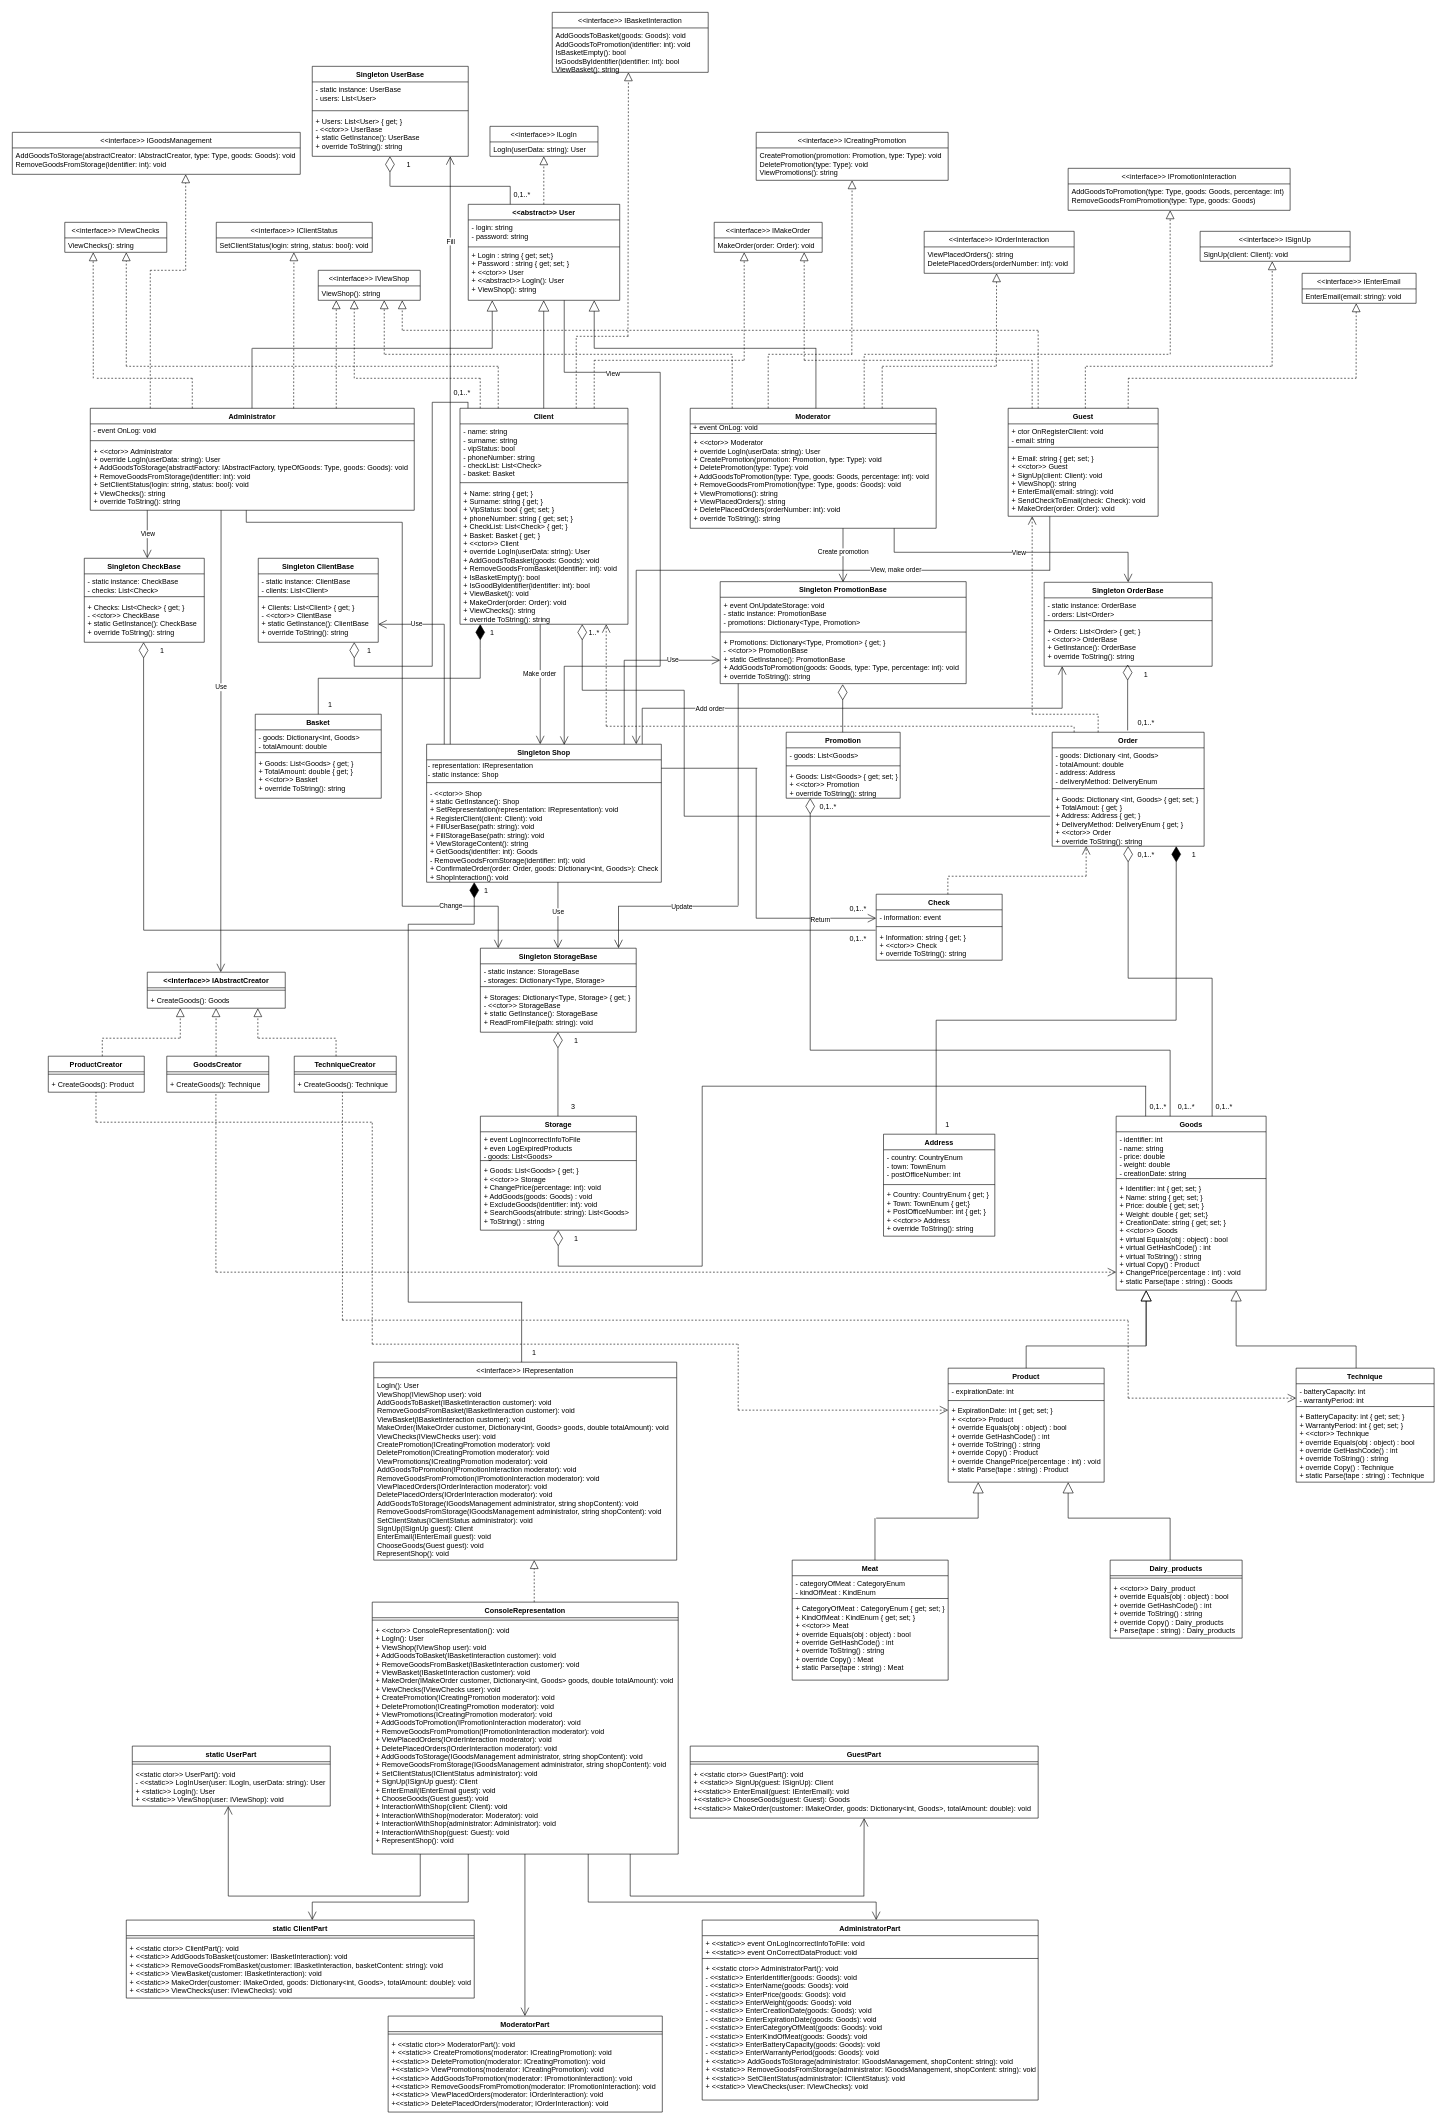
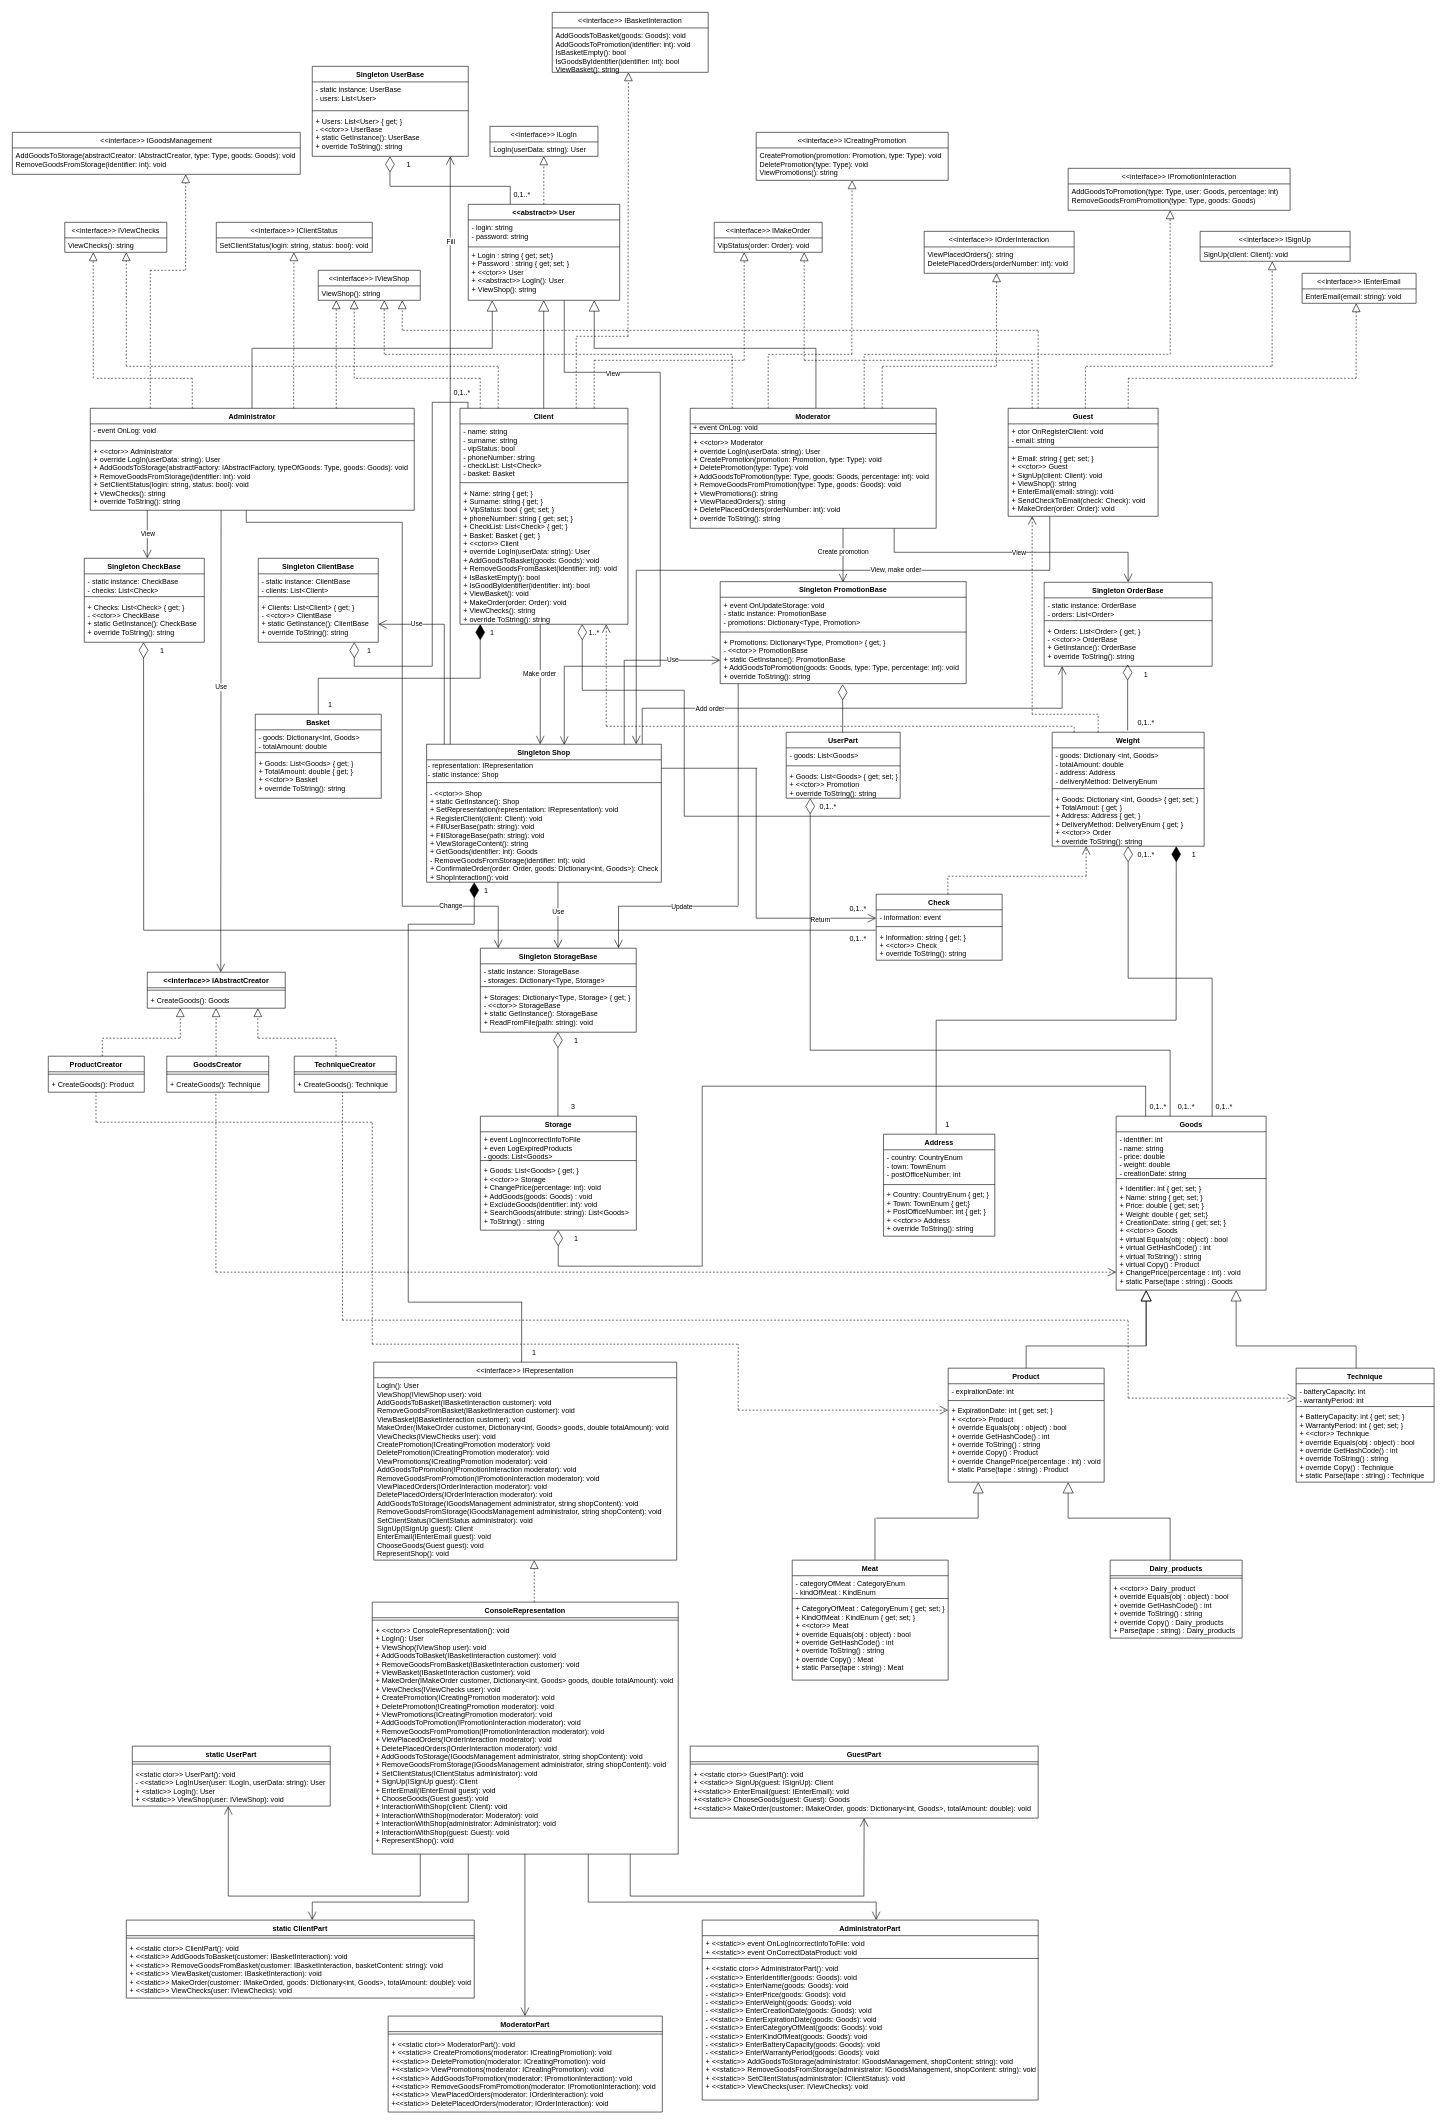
(1185, 192) -> (1183, 192)
(771, 246) -> (770, 246)
(843, 740) -> (843, 740)
(1128, 740) -> (1128, 740)
